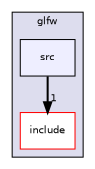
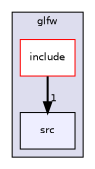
(48, 89) -> (48, 89)
